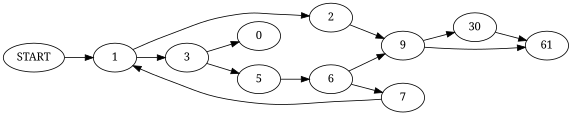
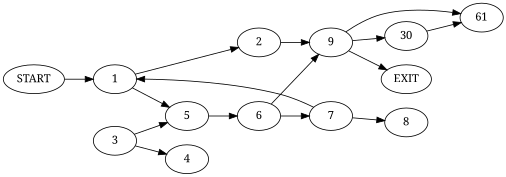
(259, 36) -> (187, 159)
(147, 58) -> (147, 96)
none -> (406, 79)
none -> (406, 122)
